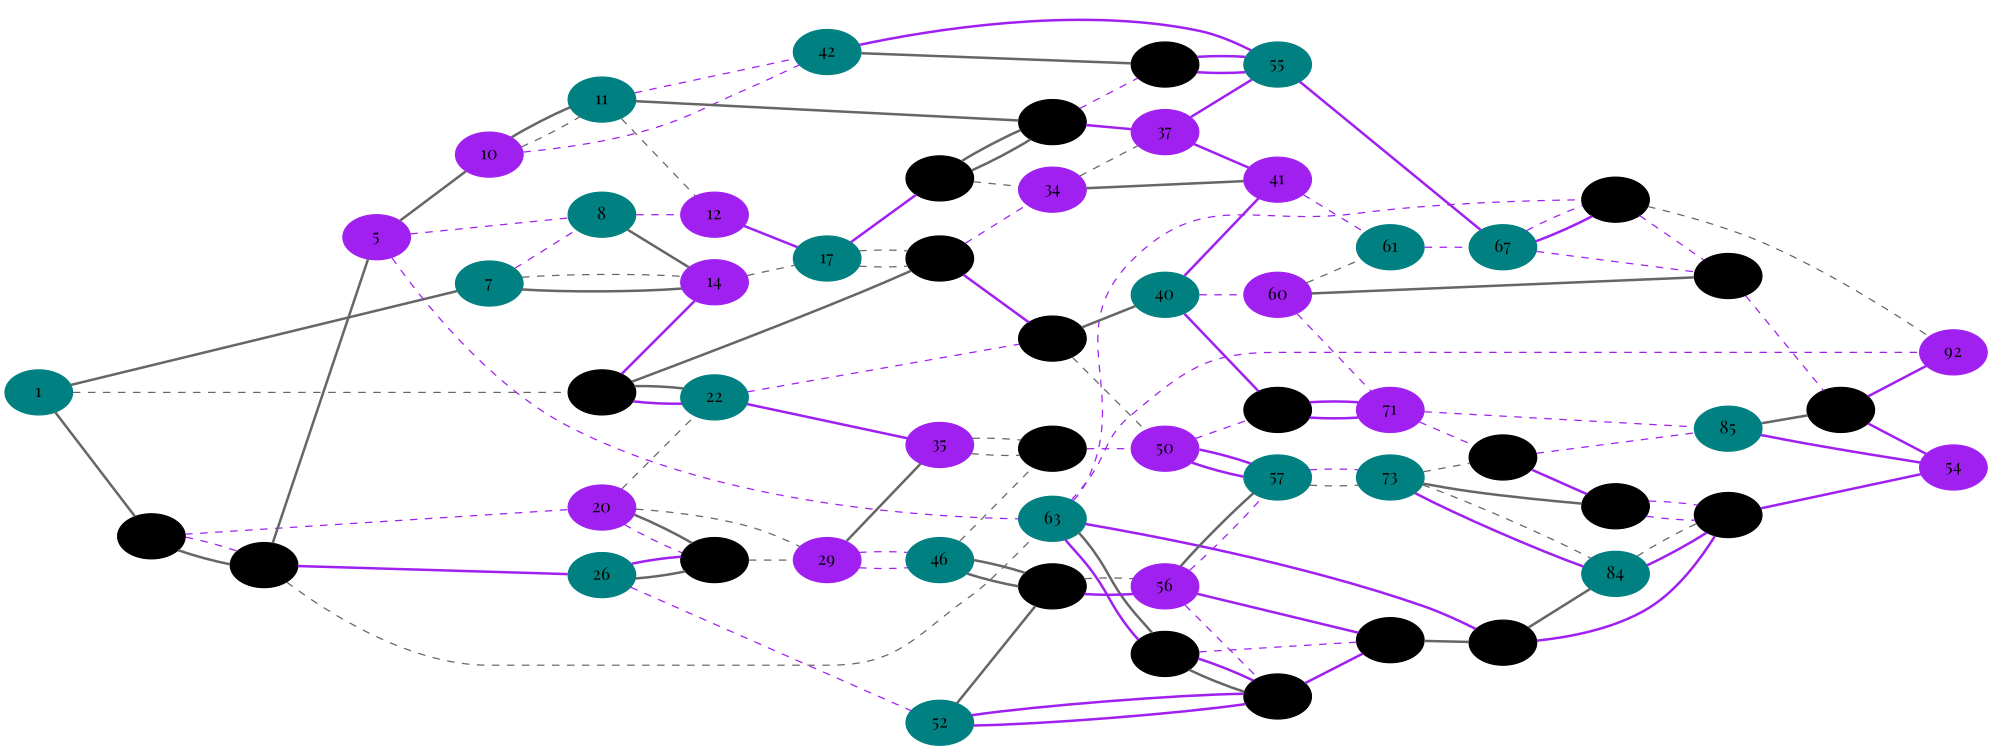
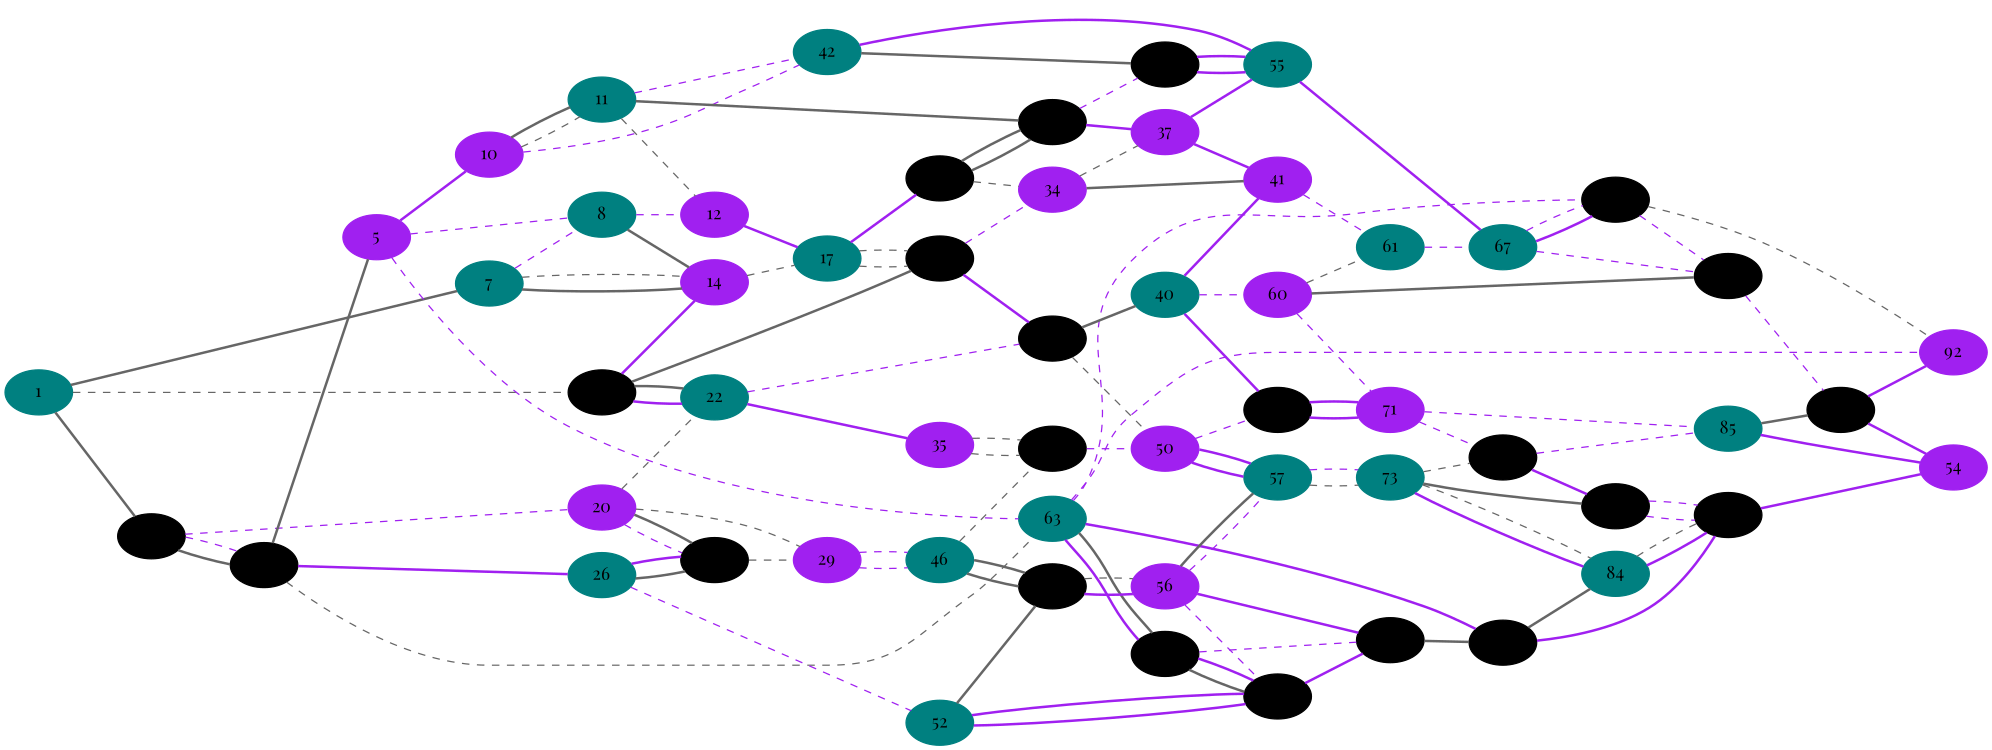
(433, 196) -> (433, 196)
(884, 502) -> none
